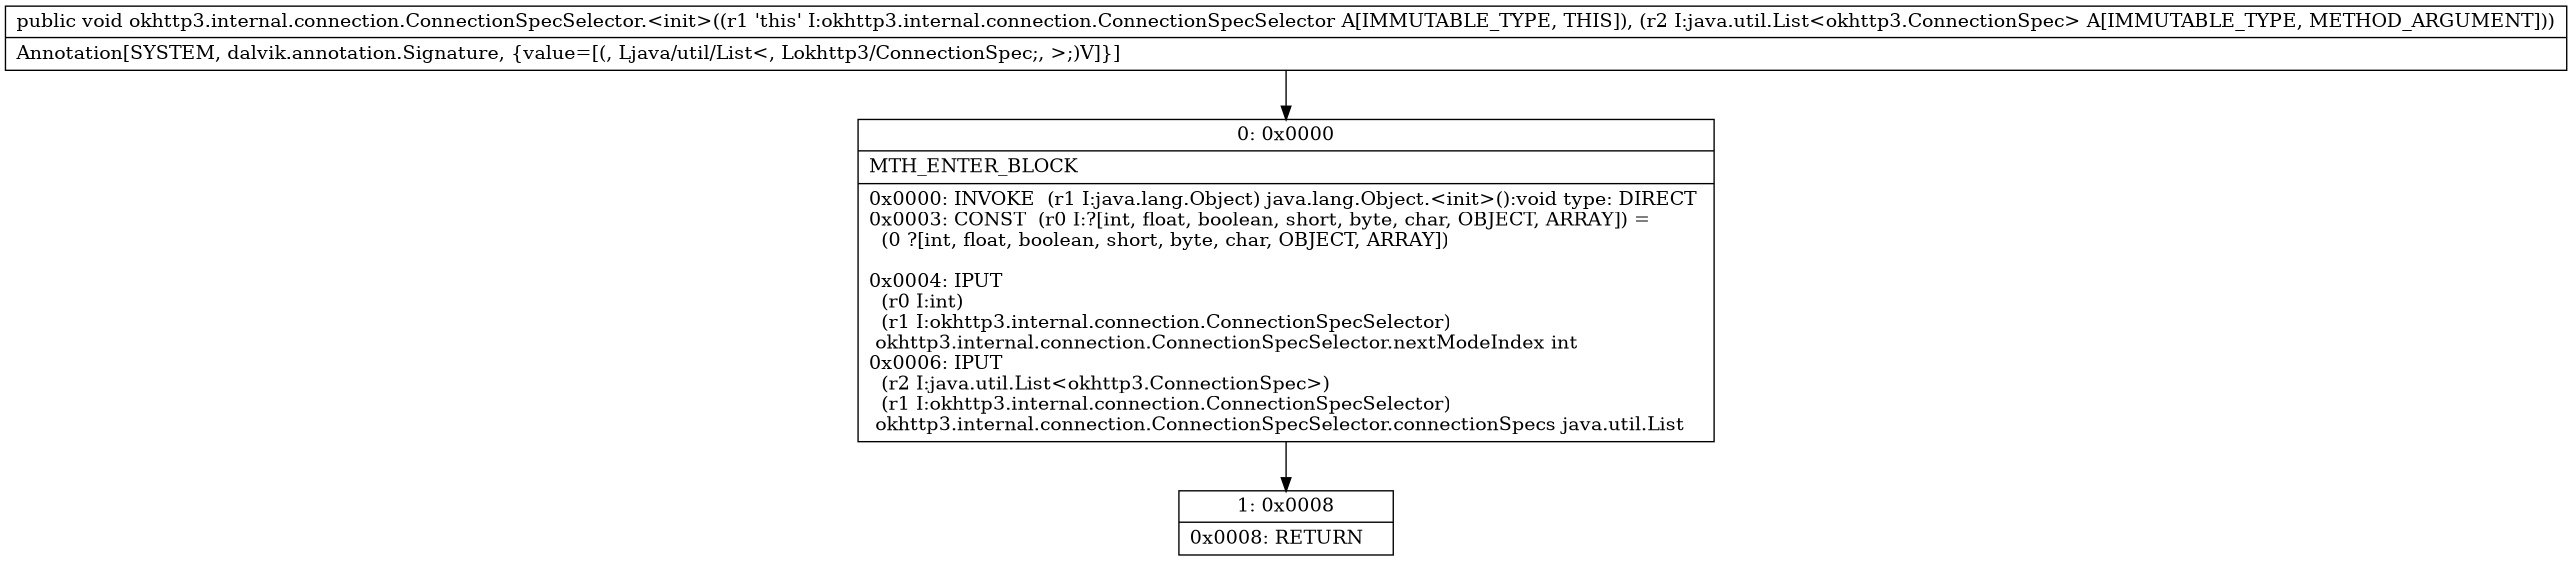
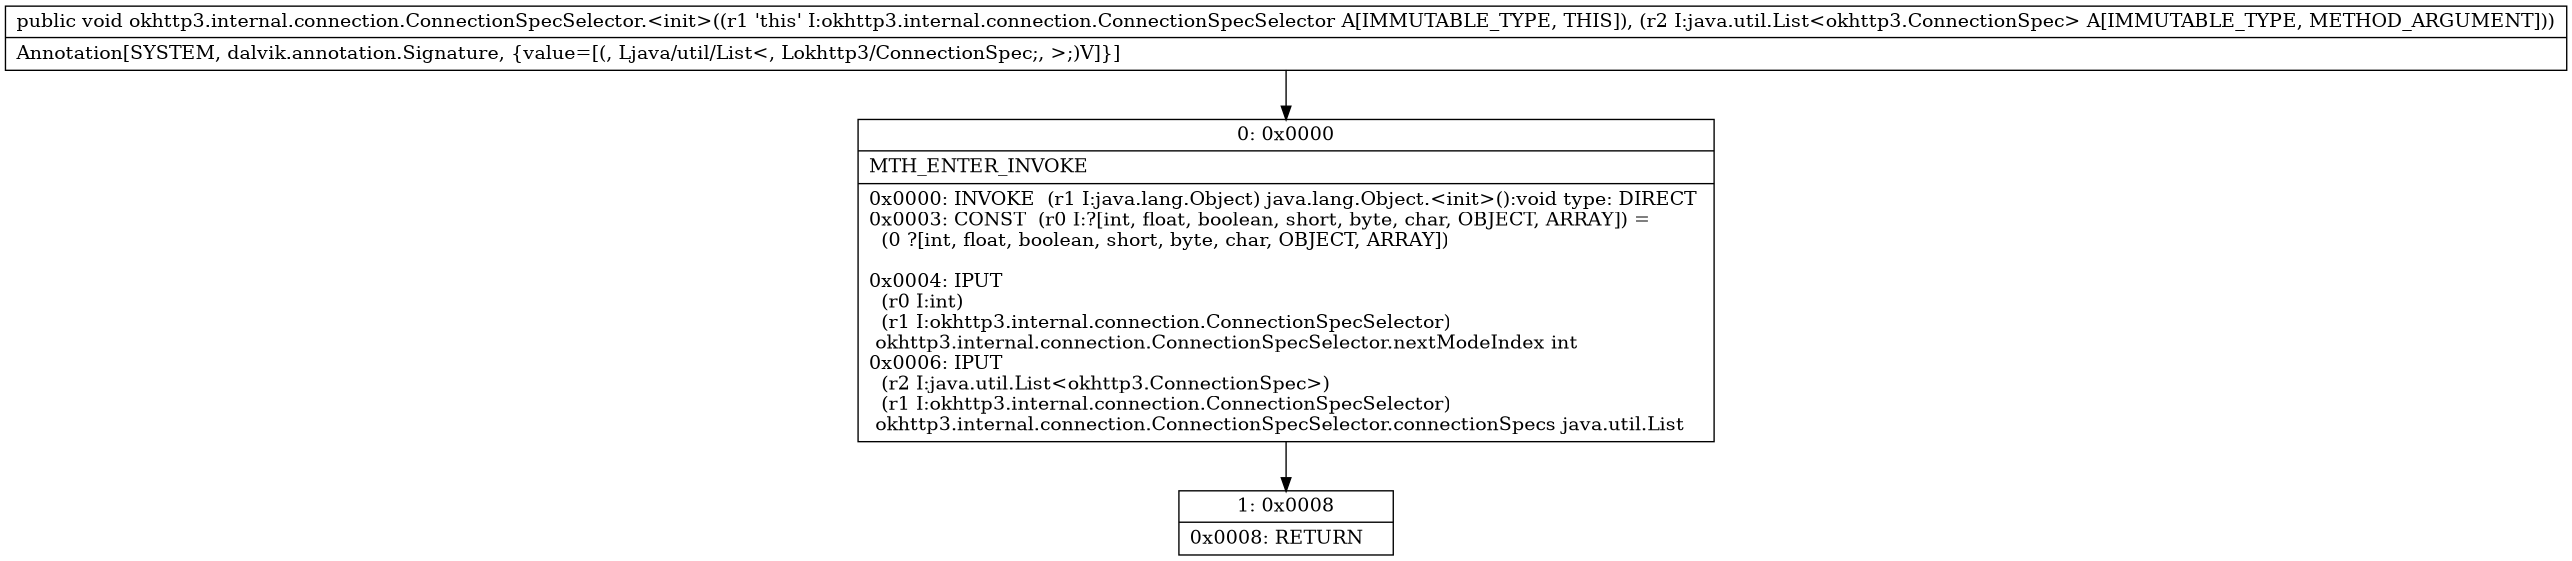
(974, 167) -> (979, 167)
